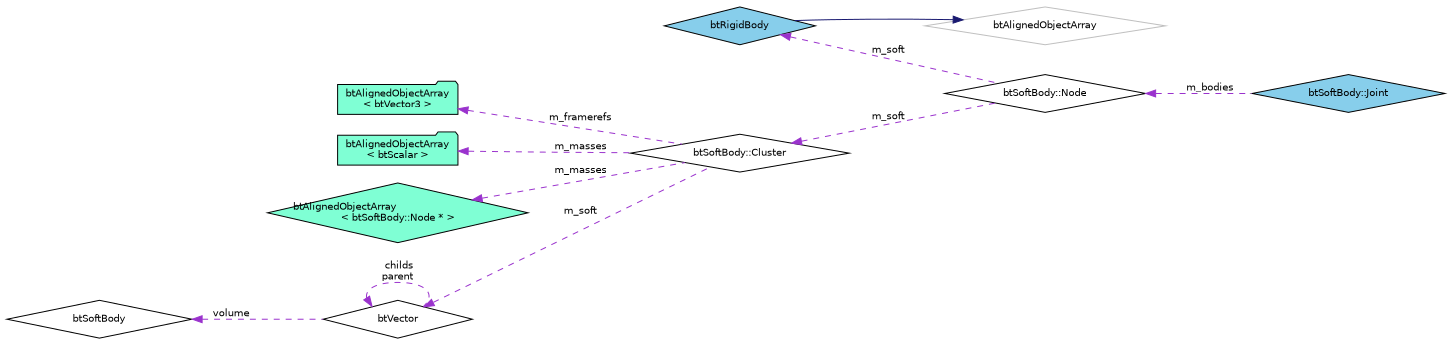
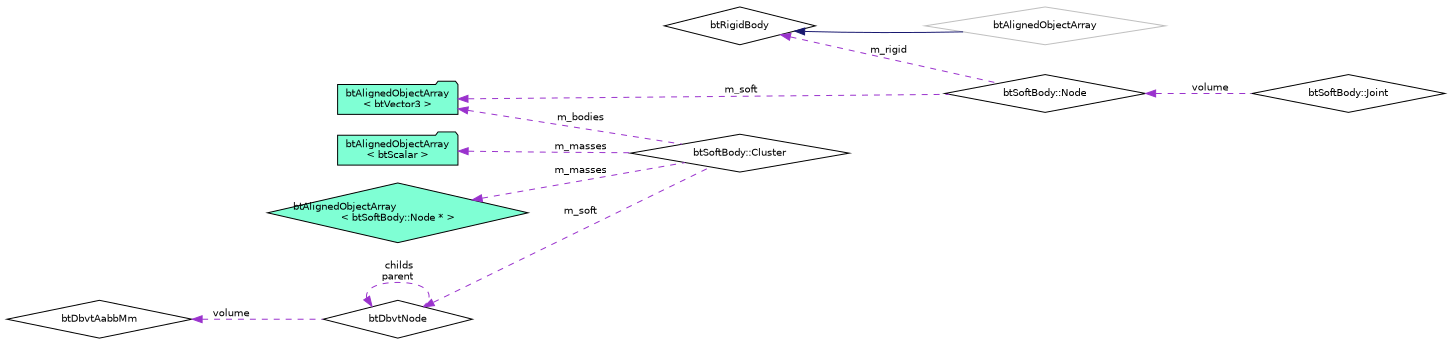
(874, 19) -> (884, 33)
(740, 26) -> (740, 26)
(887, 50) -> (887, 50)
(1209, 88) -> (1209, 88)
(1348, 93) -> (1348, 93)
(579, 118) -> (579, 118)
(898, 122) -> (709, 97)
(99, 319) -> (99, 319)
(398, 319) -> (398, 319)
